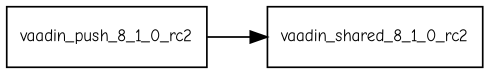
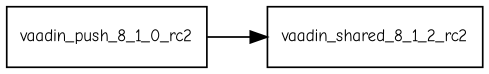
(375, 37) -> (375, 37)
